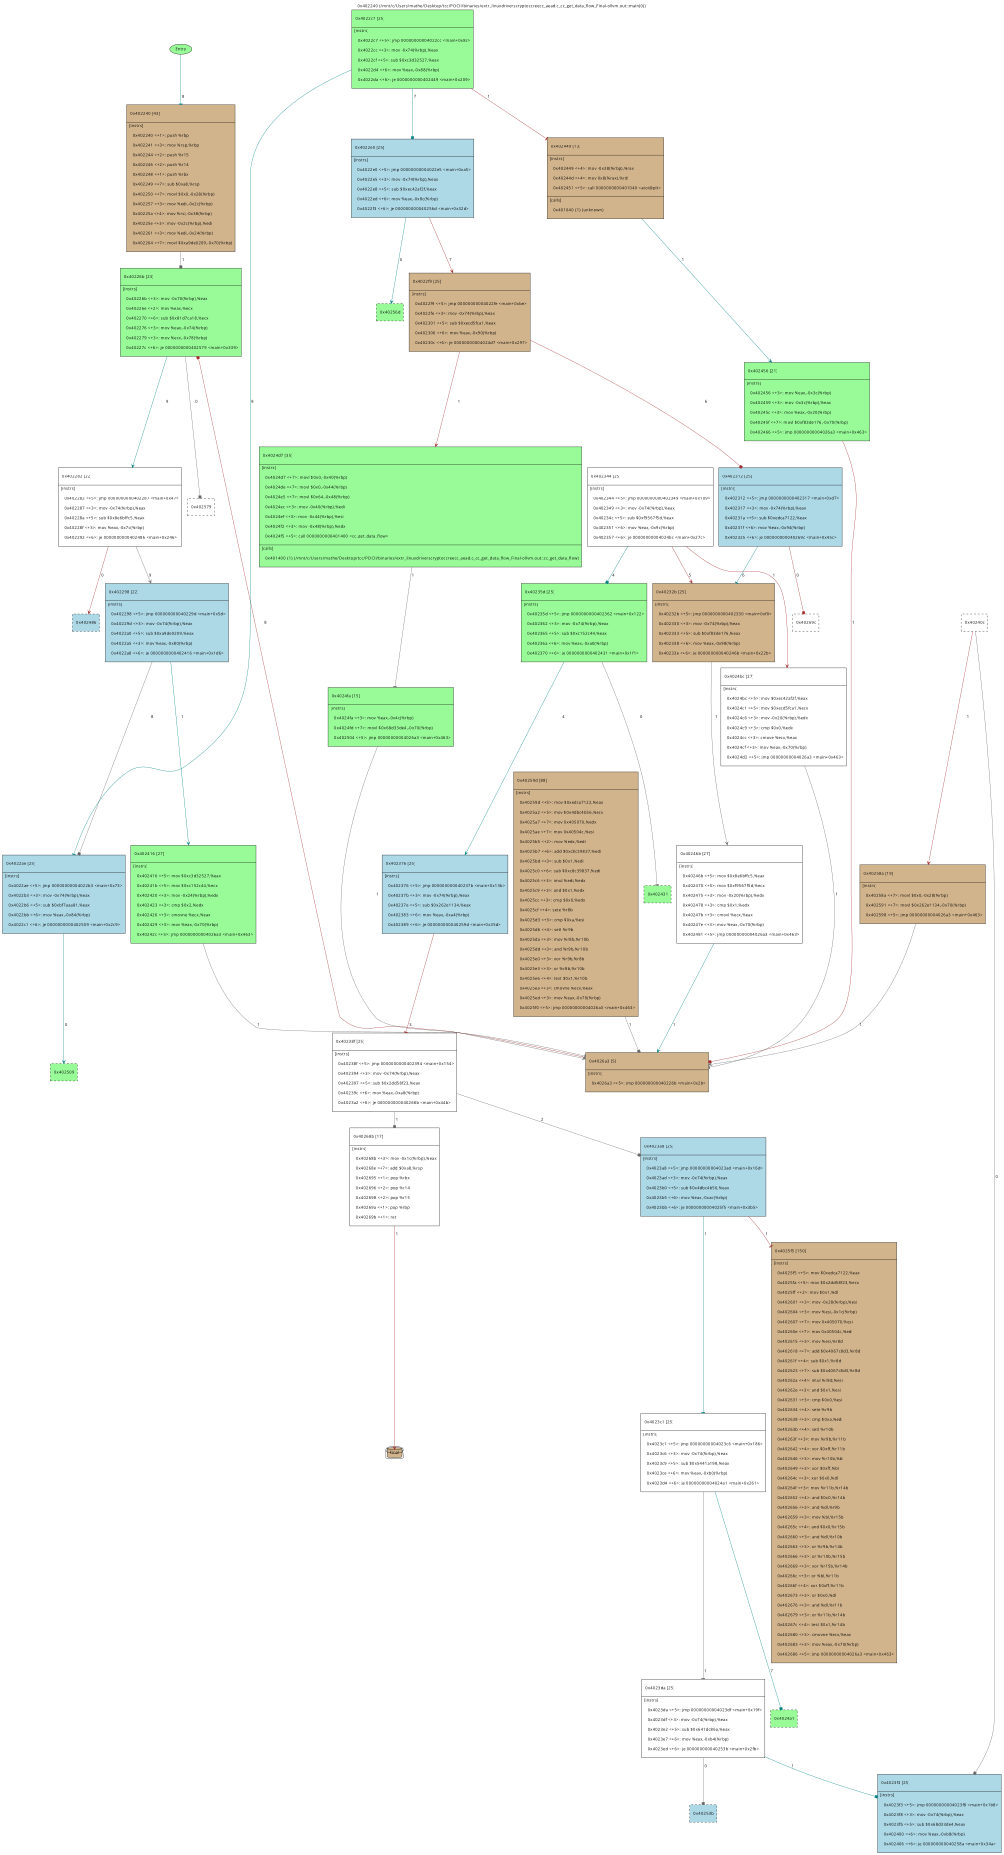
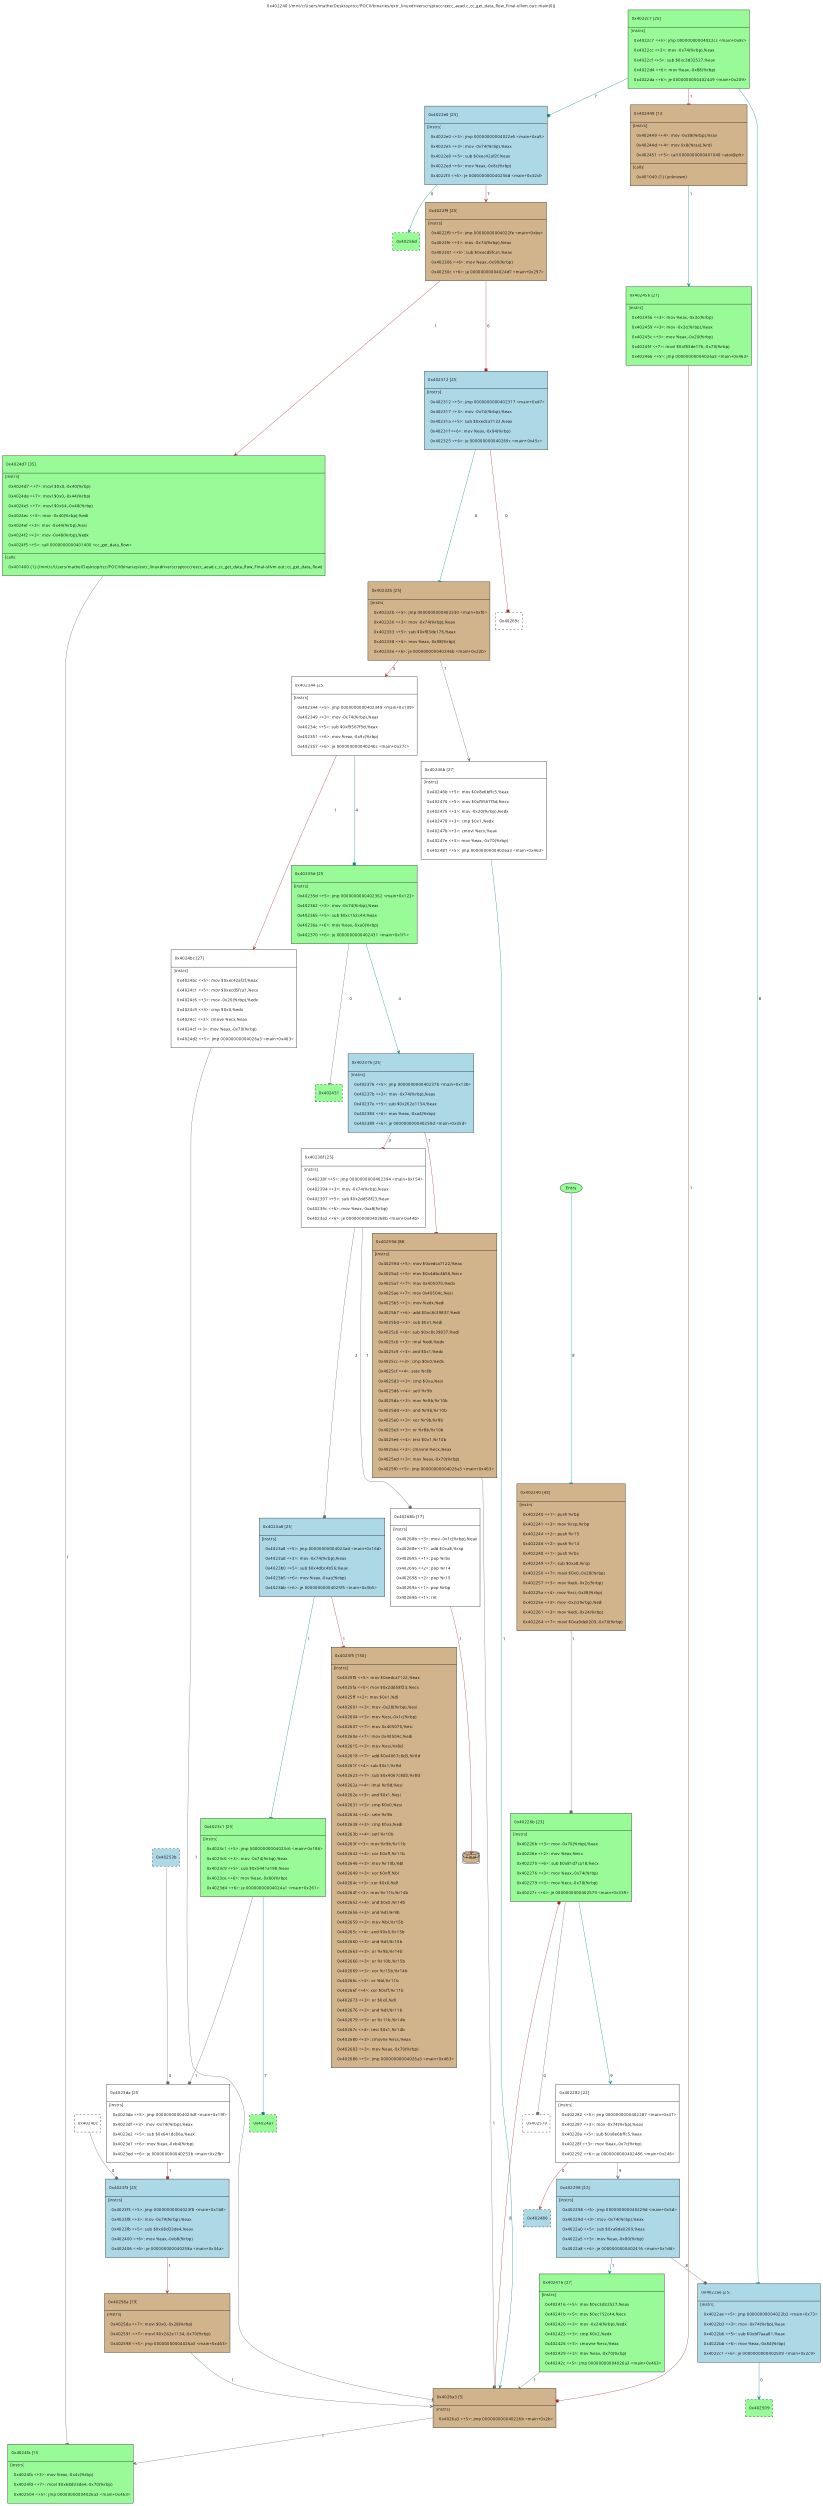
(681, 563) -> (393, 667)
(951, 746) -> (167, 2274)
(357, 987) -> (285, 2441)
none -> (433, 1182)
(703, 1453) -> (263, 1857)
(703, 1585) -> (225, 1990)
(819, 1778) -> (168, 2169)
(703, 1780) -> (167, 1974)
